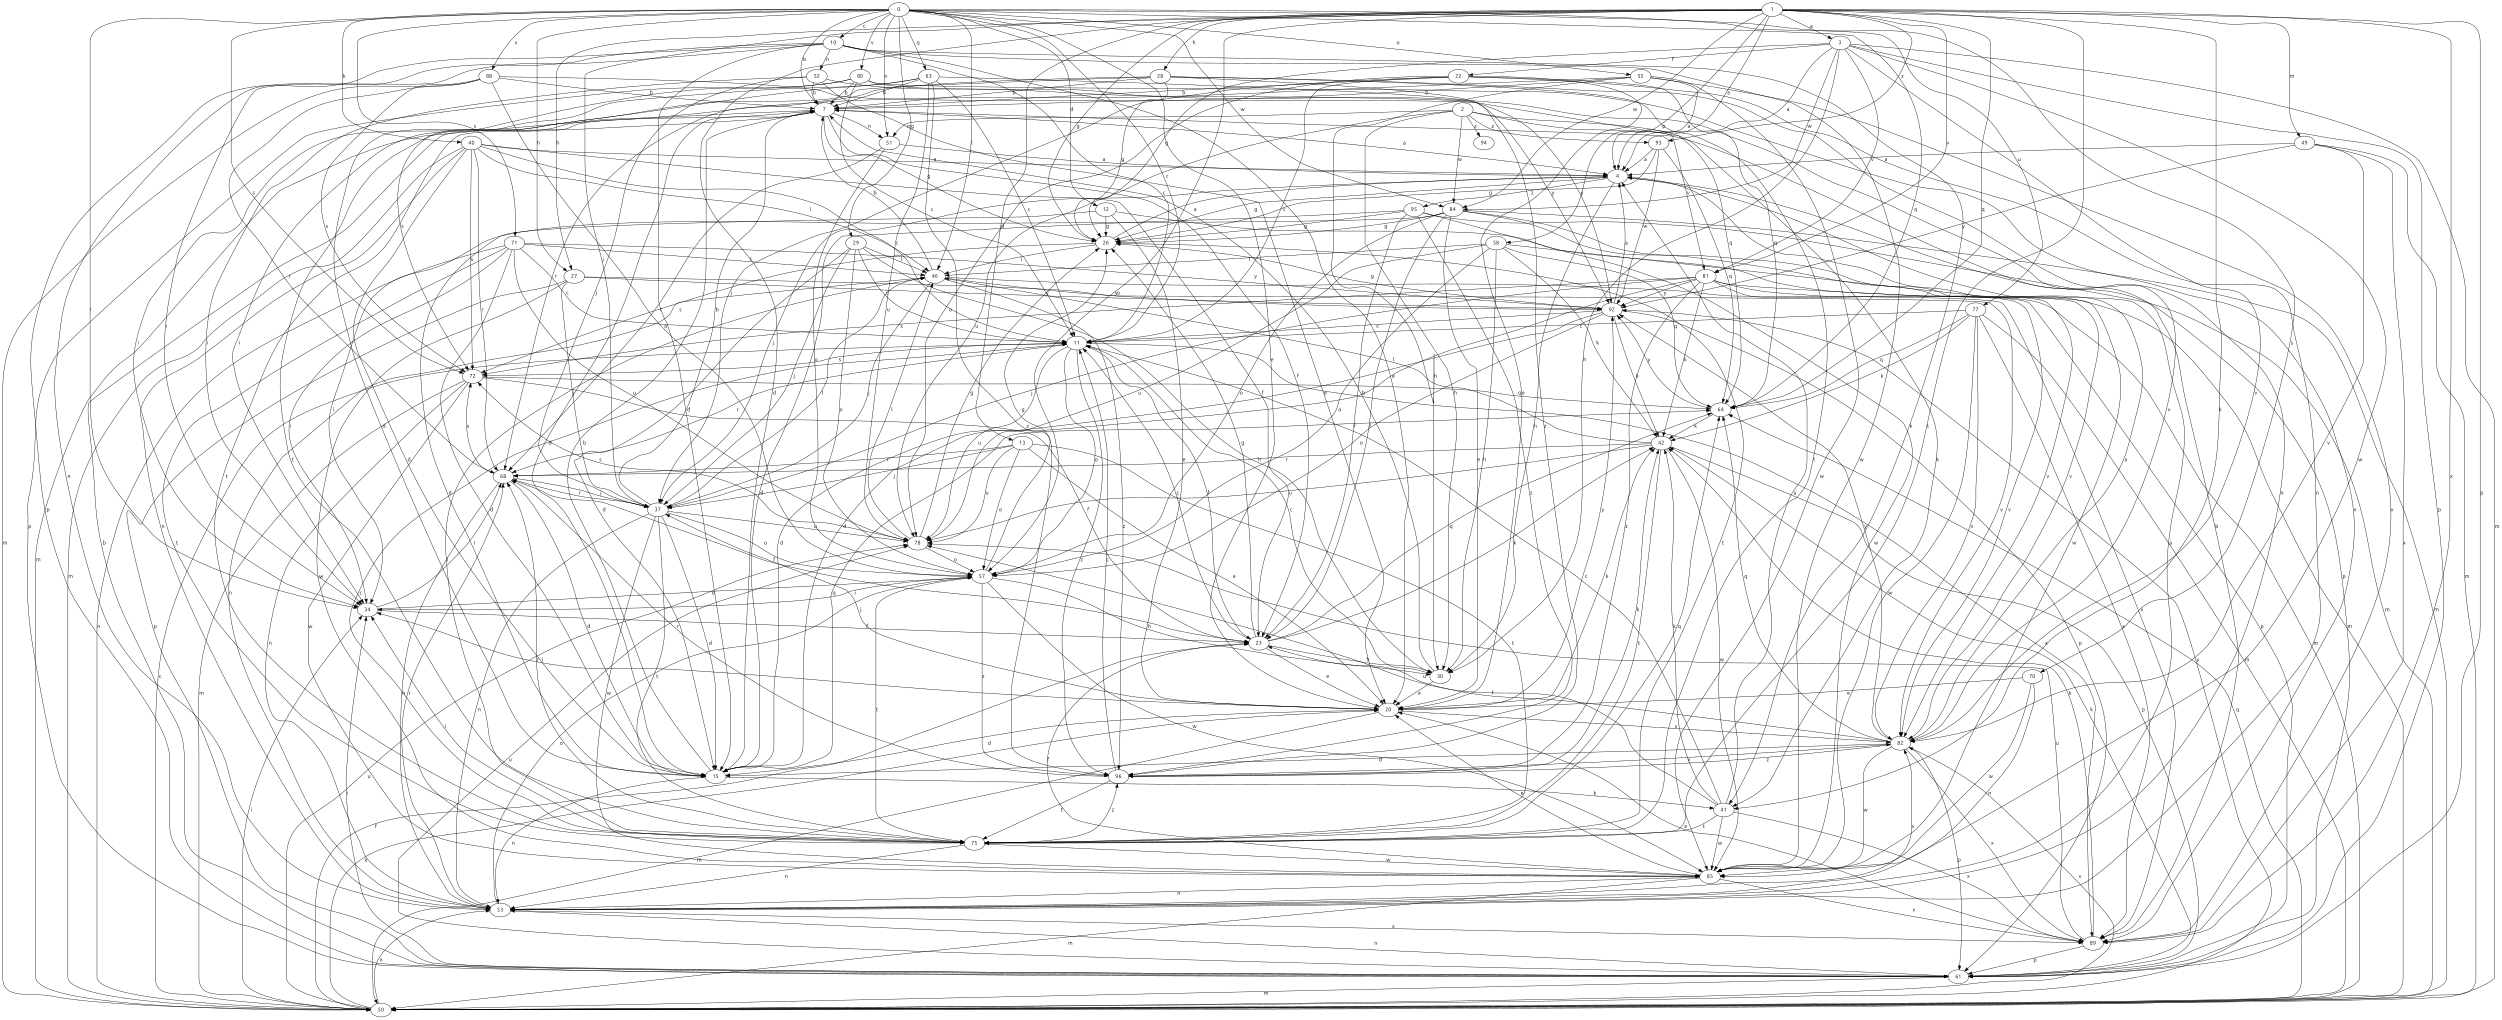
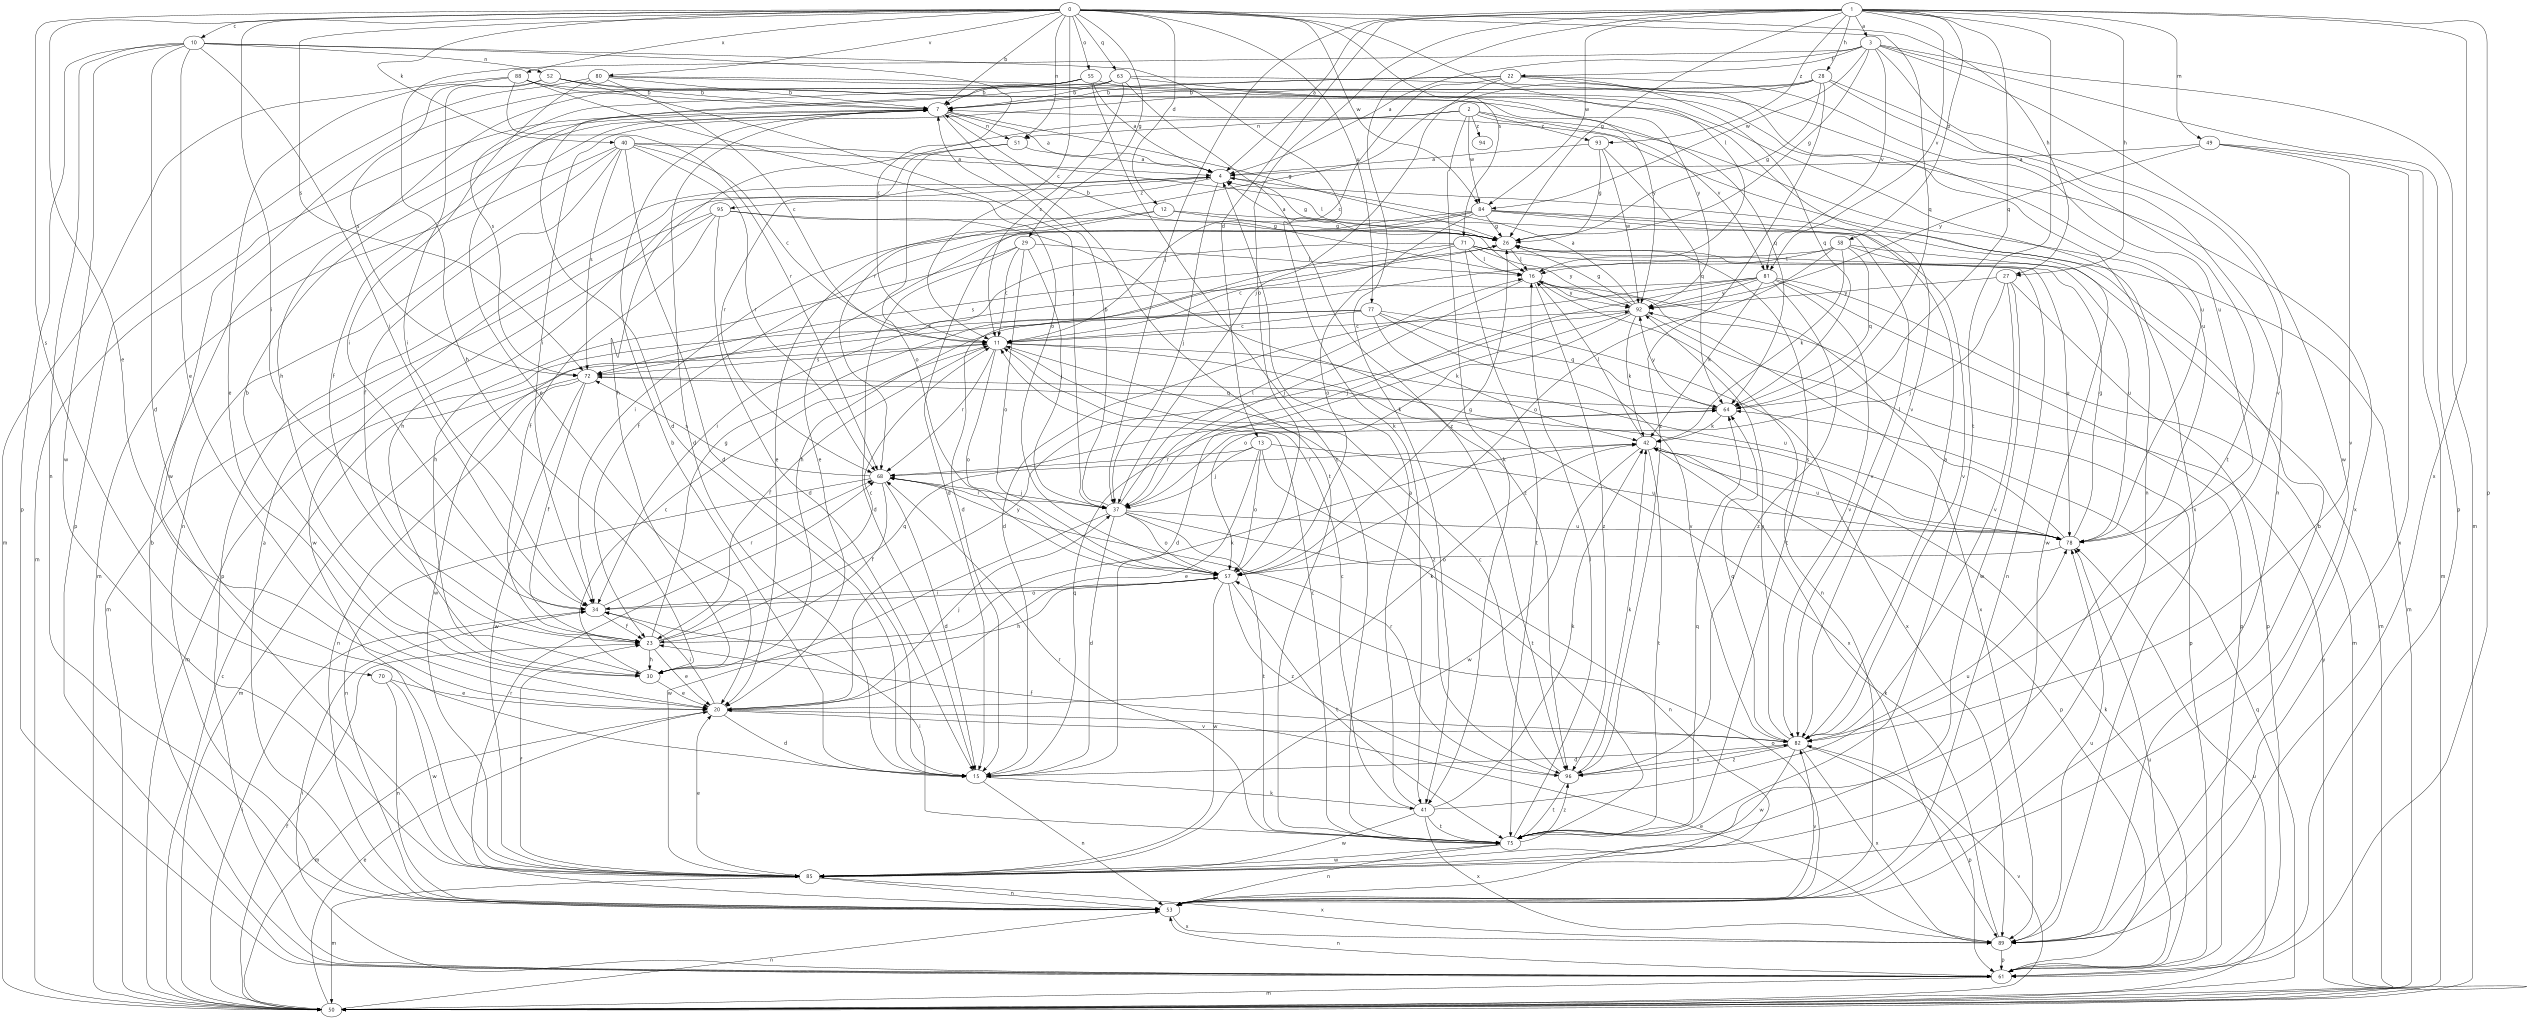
(846, 62) -> none
(935, 276) -> (1532, 276)
(97, 638) -> (1980, 656)
